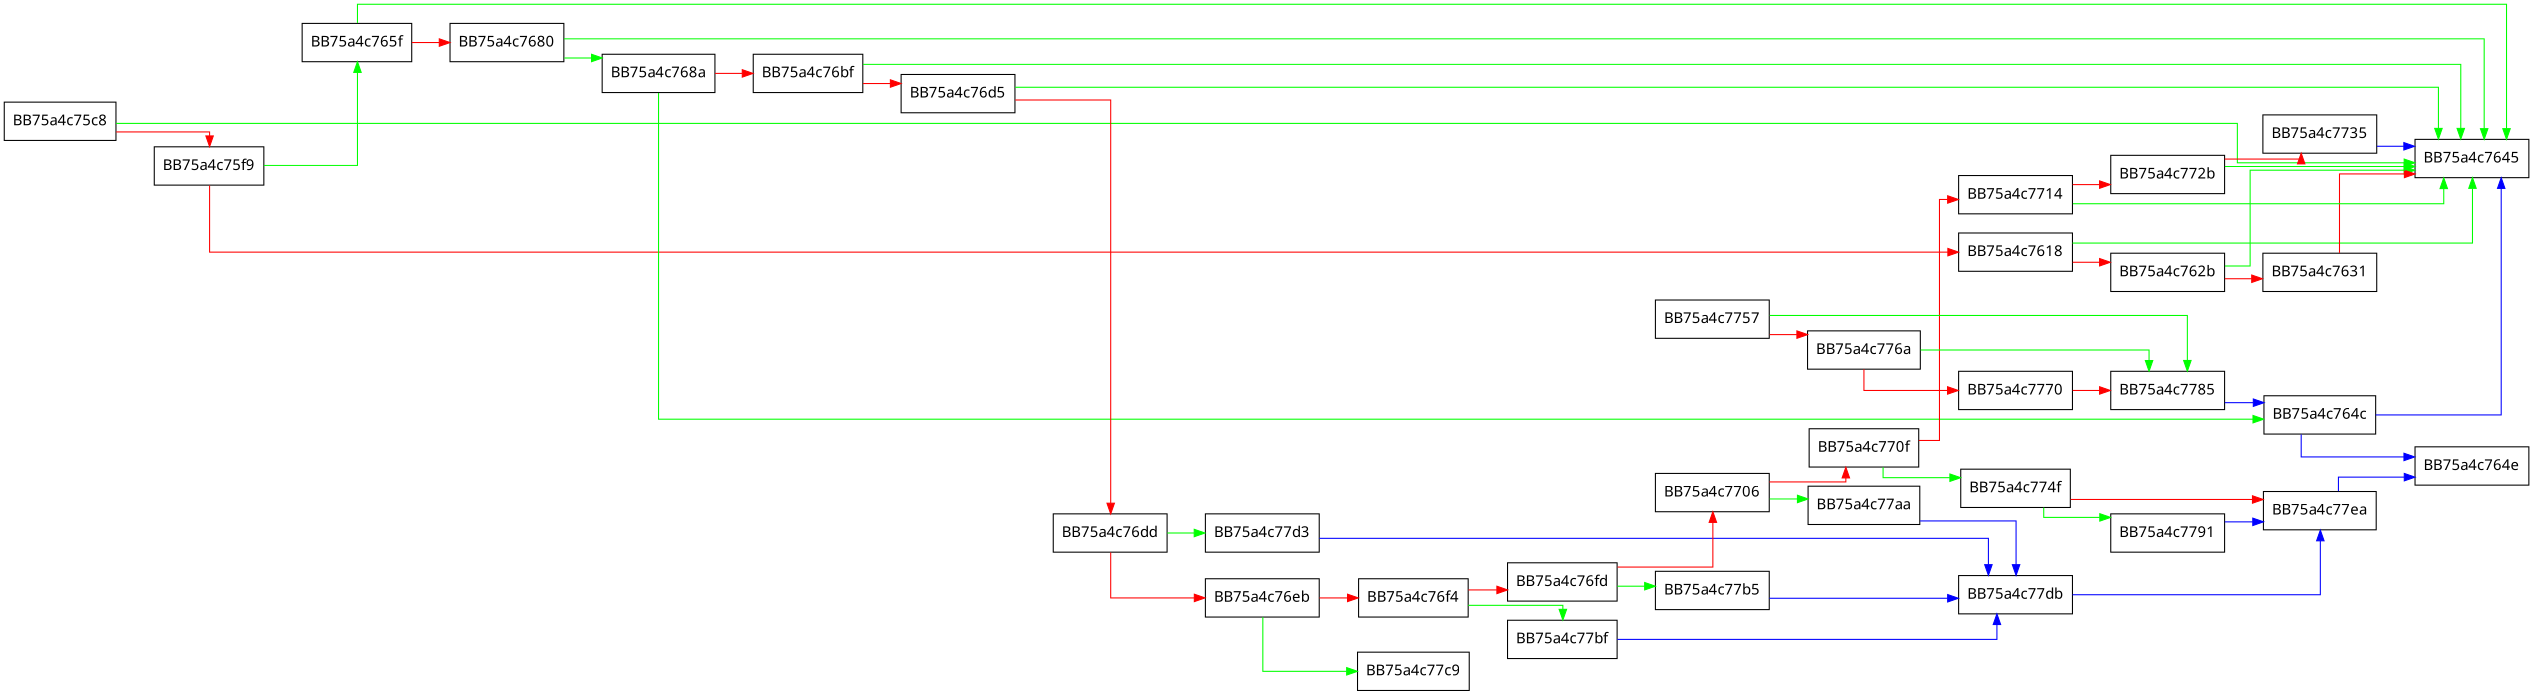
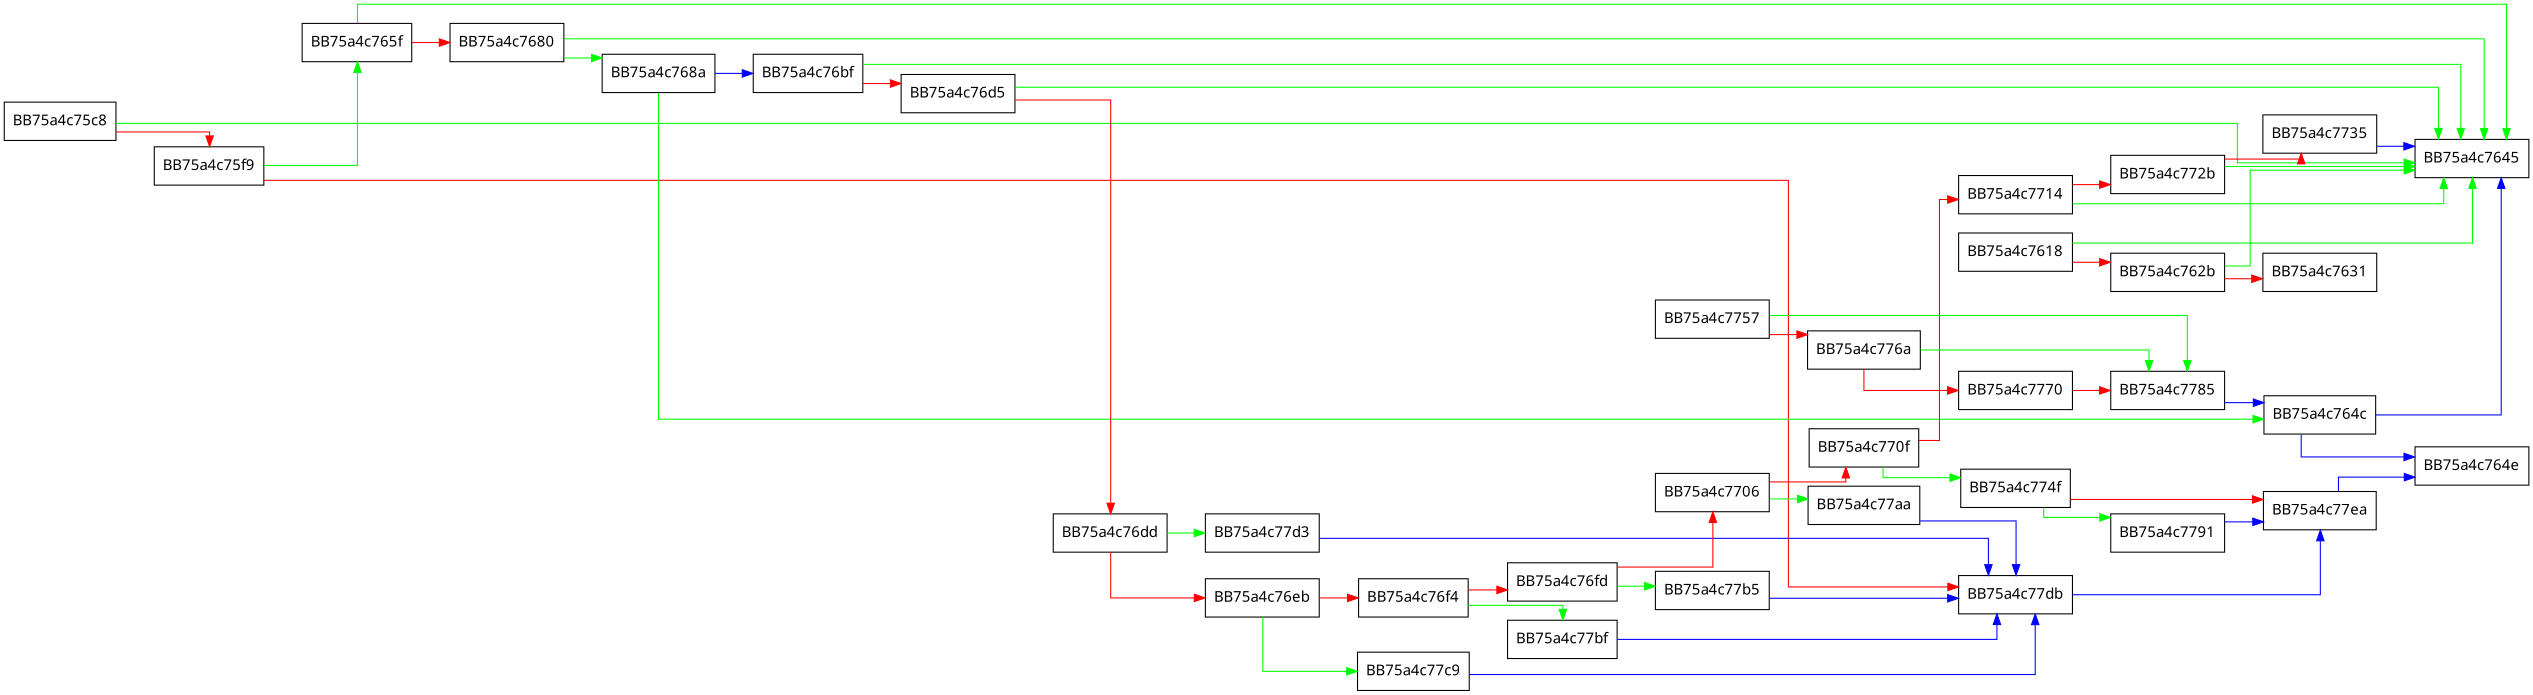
(729, 73) -> (729, 73)
(2339, 181) -> none
(1045, 252) -> (1309, 180)
none -> (1777, 675)
